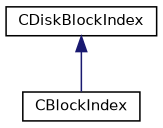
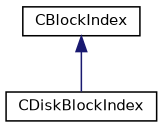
(81, 72) -> (81, 72)
